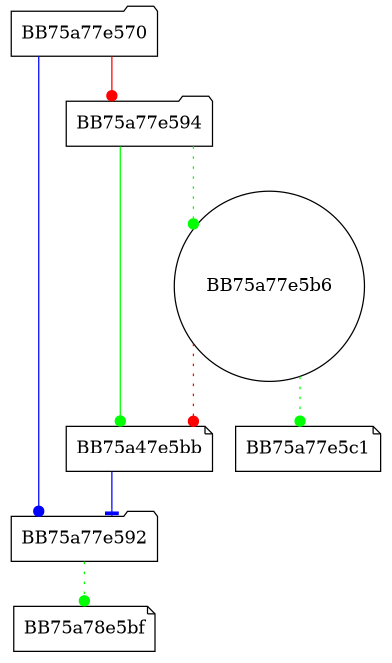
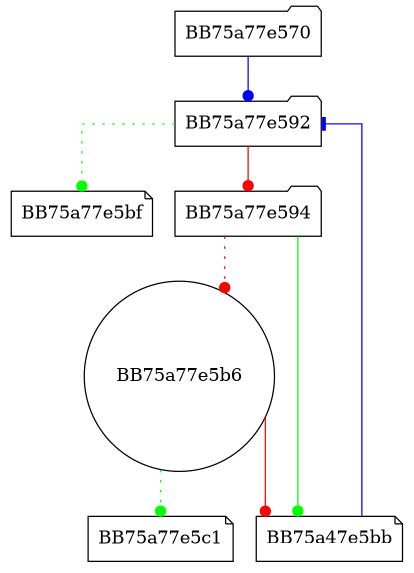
(112, 74) -> (248, 164)
(193, 183) -> (225, 259)
(193, 380) -> (265, 462)
(84, 629) -> (82, 214)
